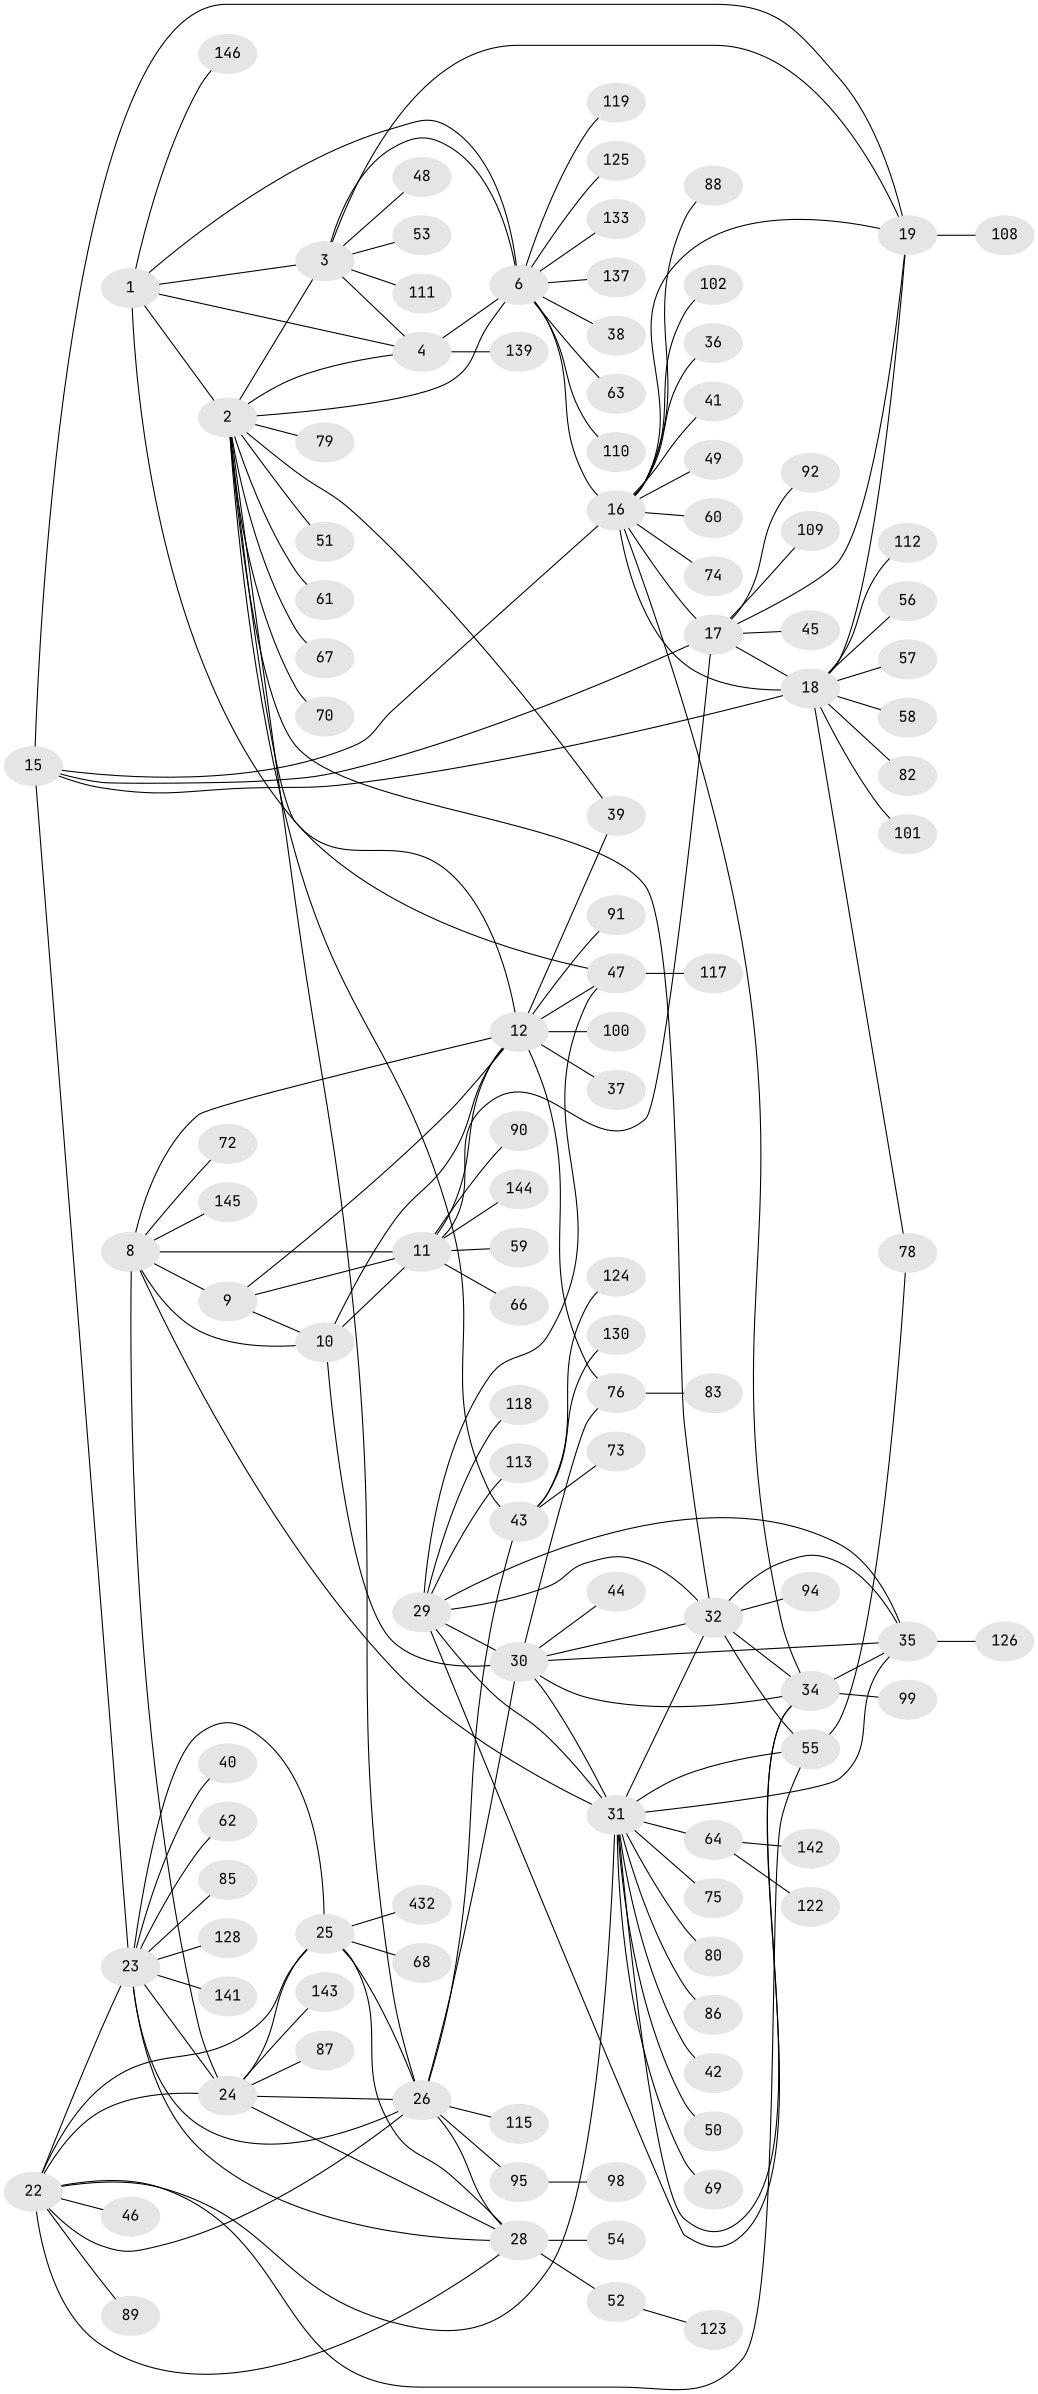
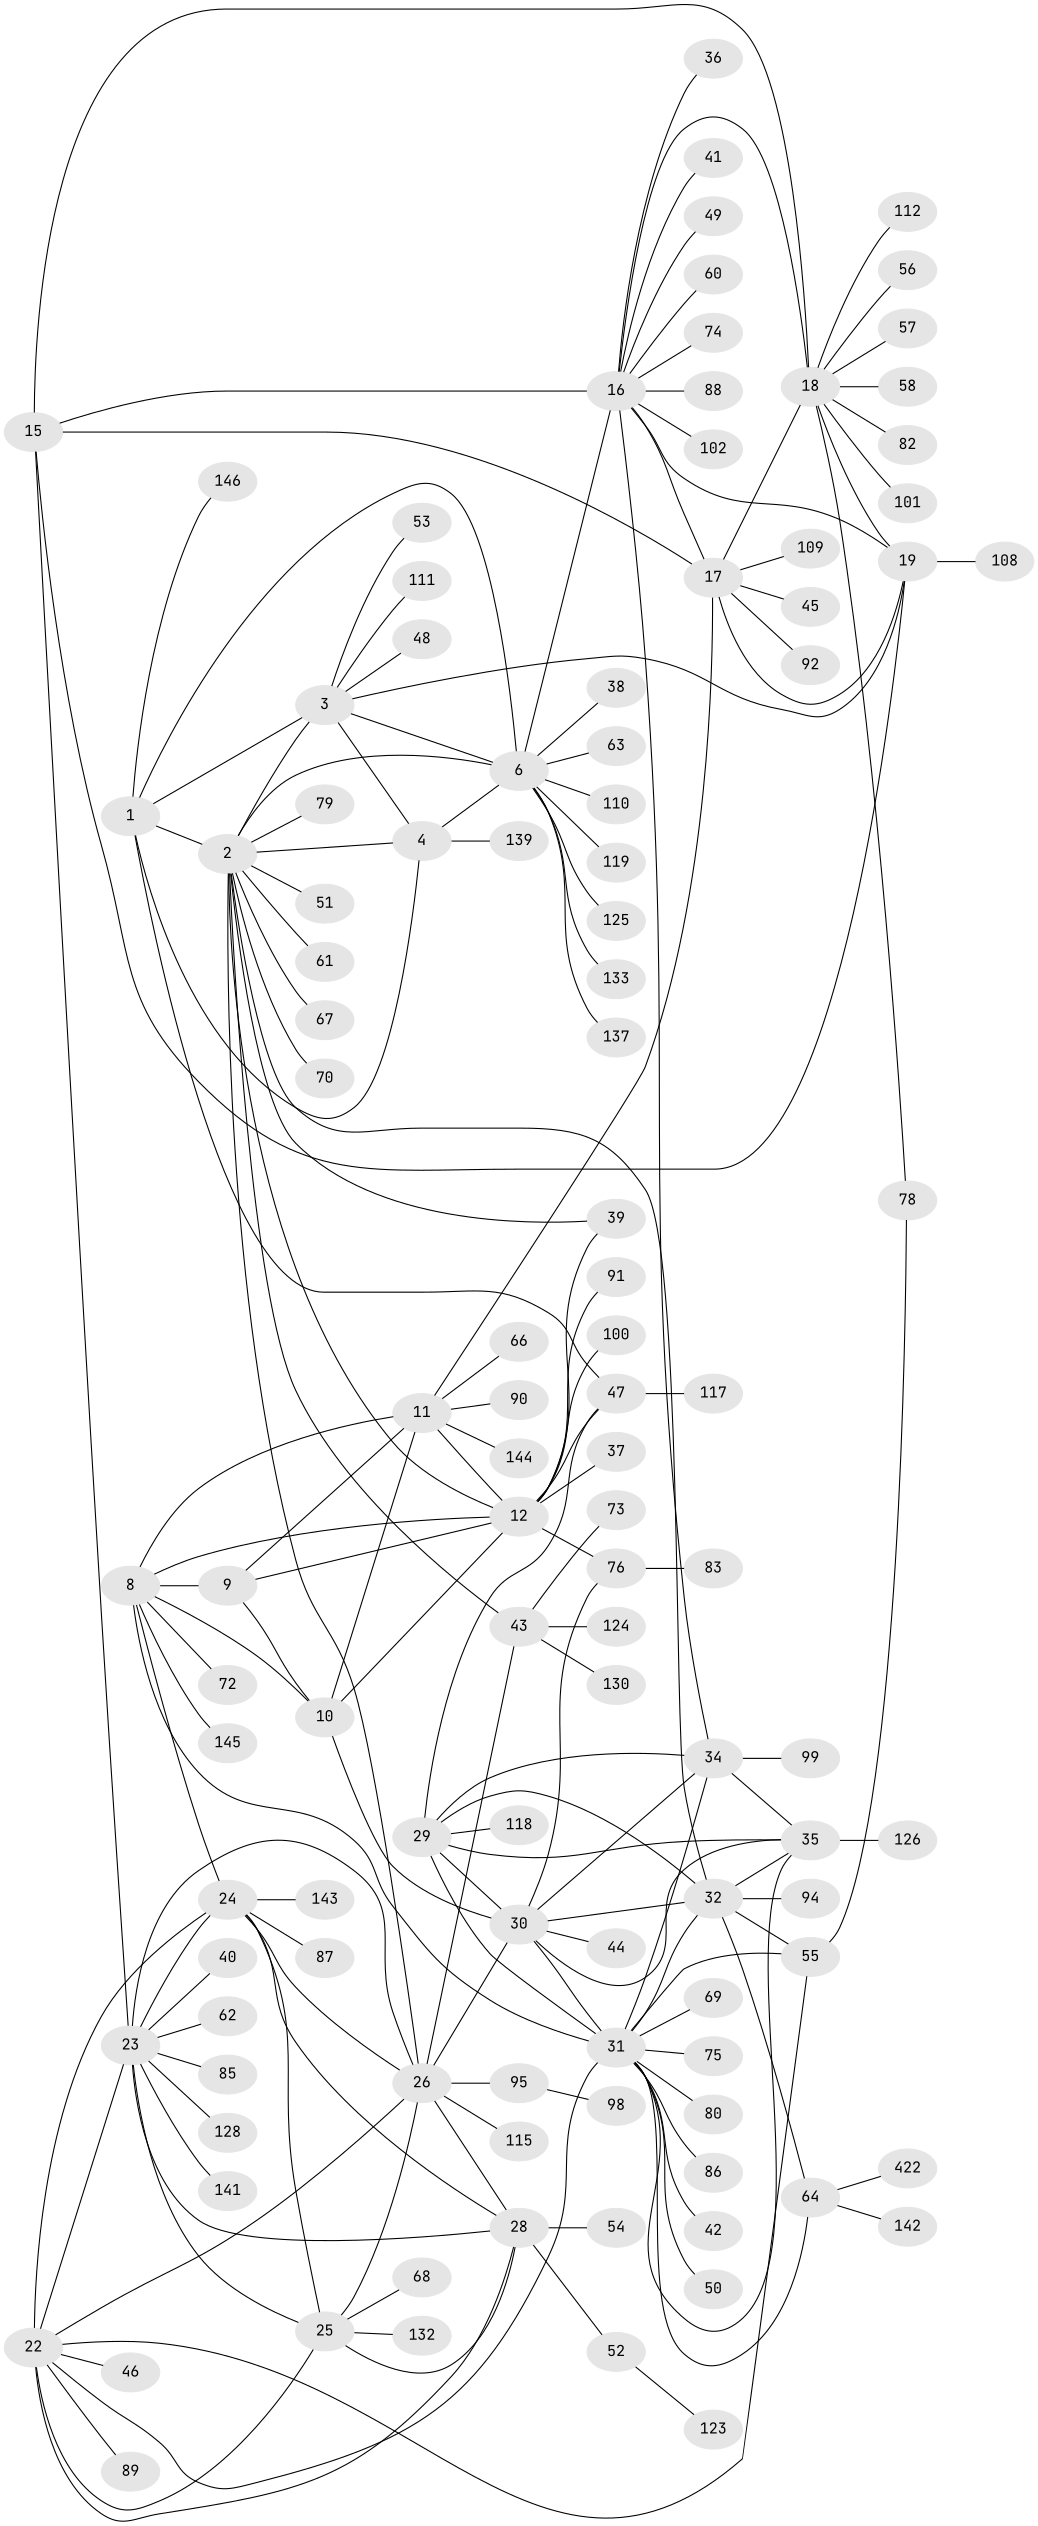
(519, 1248) -> none
(519, 1463) -> none
(765, 1657) -> (763, 2033)
(422, 1905) -> (422, 2336)
(810, 1907) -> (908, 2168)
